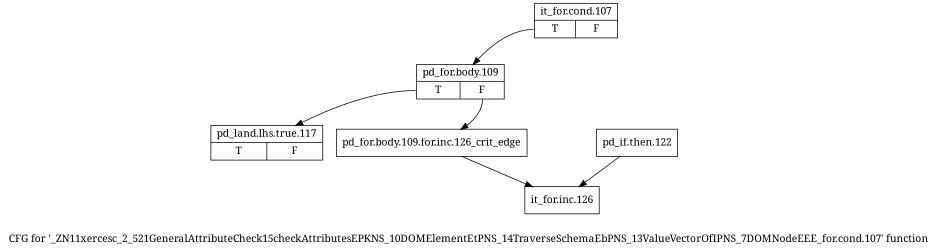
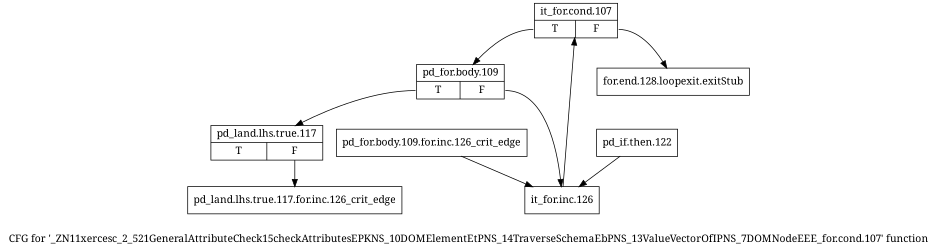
none -> (673, 82)
(478, 114) -> (547, 124)
none -> (569, 116)
none -> (295, 200)
